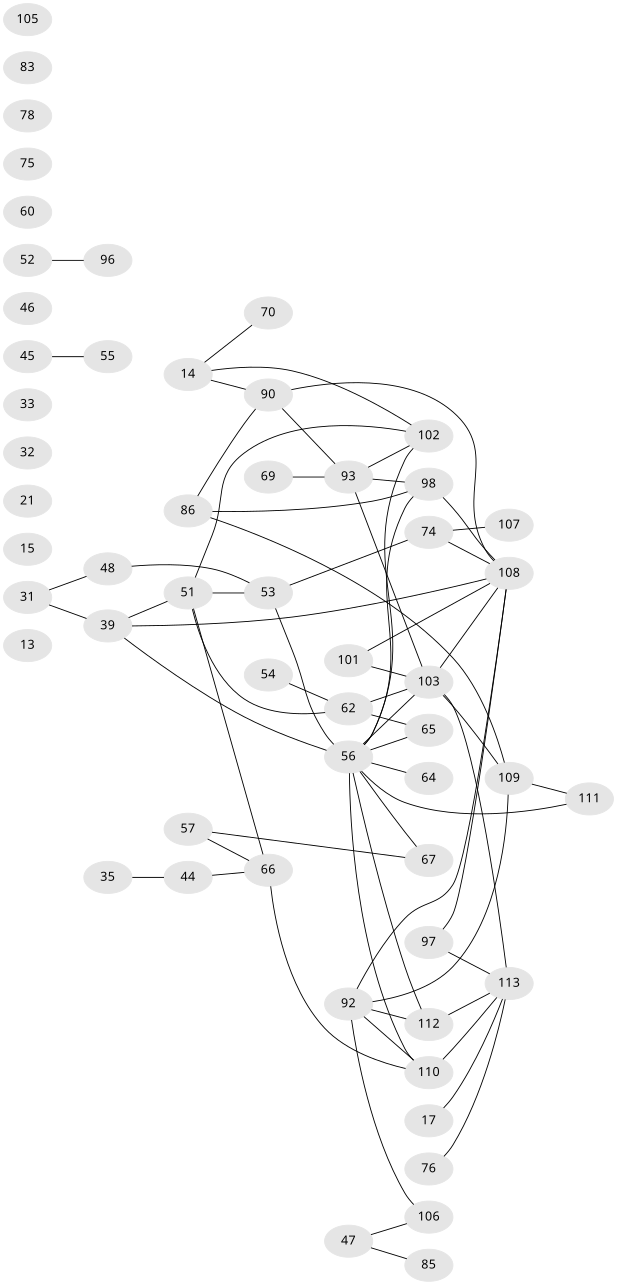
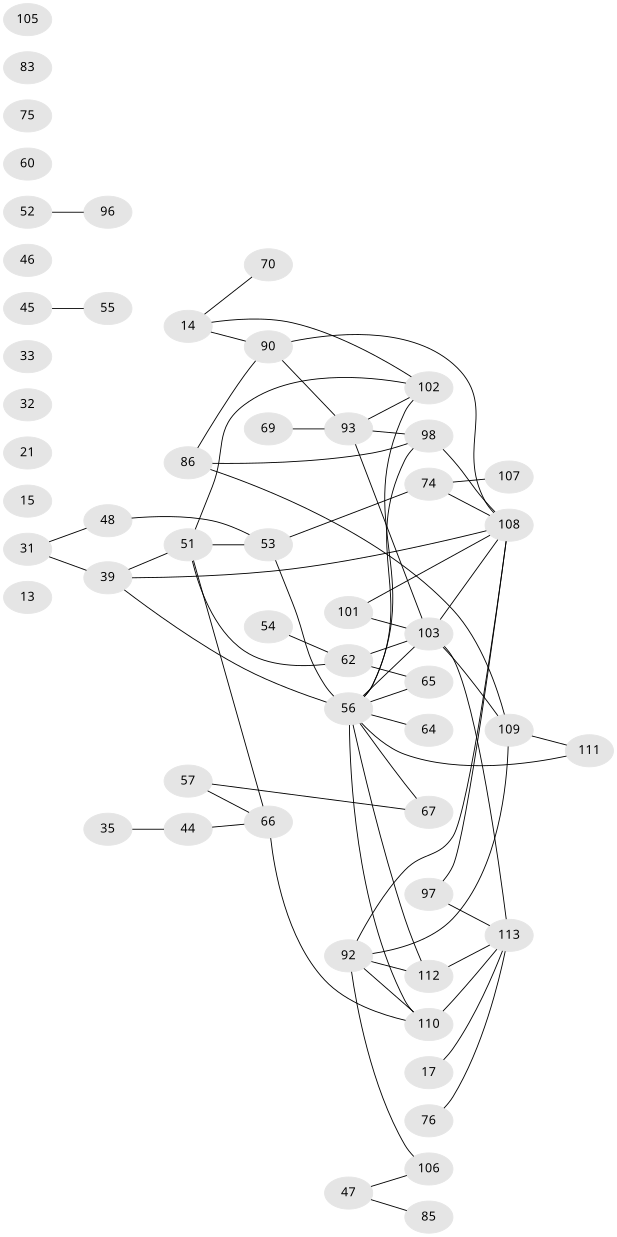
(28, 116) -> none
